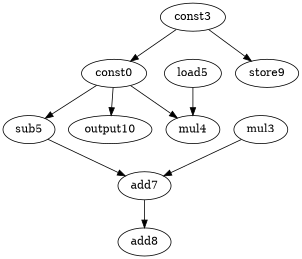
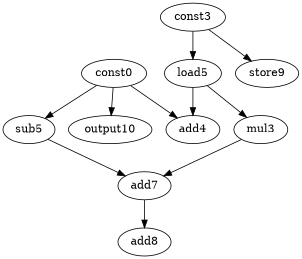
(157, 43) -> (193, 41)
none -> (224, 99)
(193, 130) -> (193, 130)
